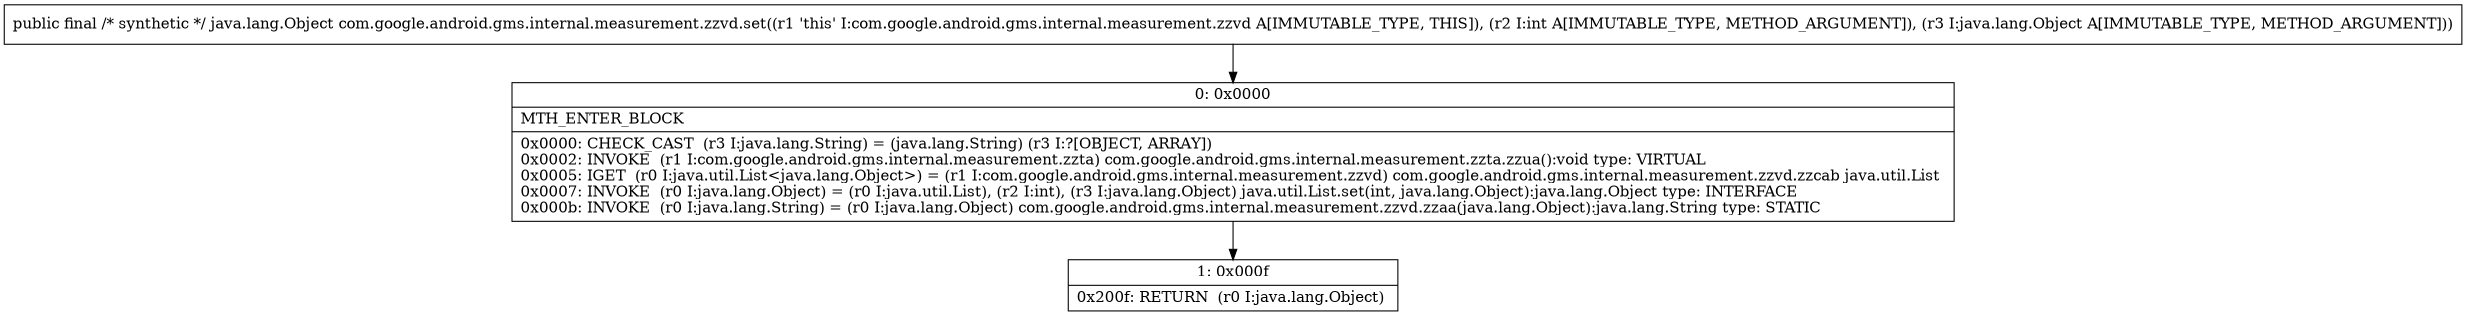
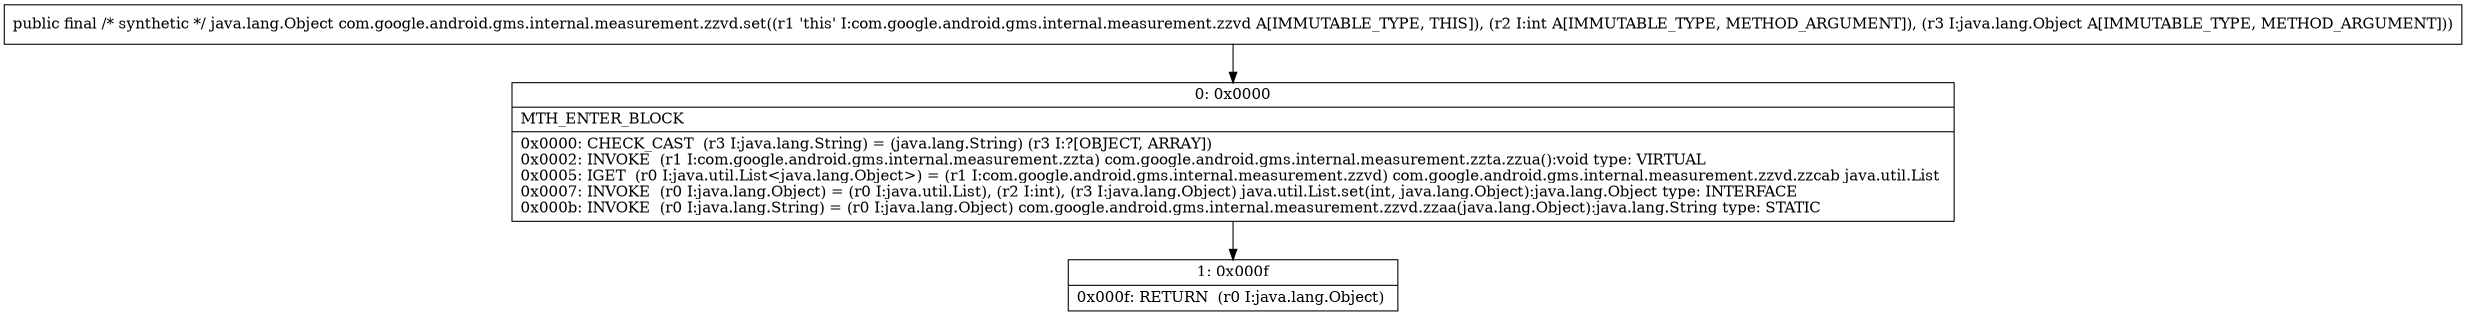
(1233, 298) -> (1233, 298)
